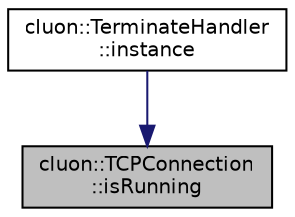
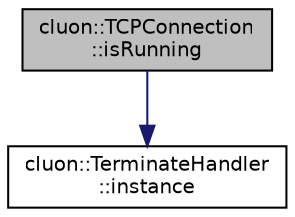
(147, 98) -> (147, 98)
